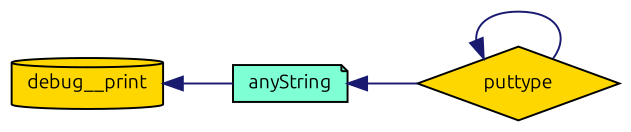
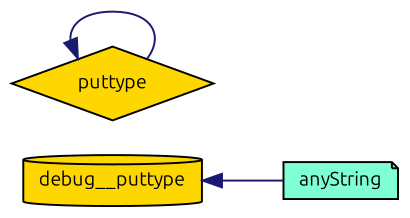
(87, 83) -> (113, 181)
(392, 83) -> none
